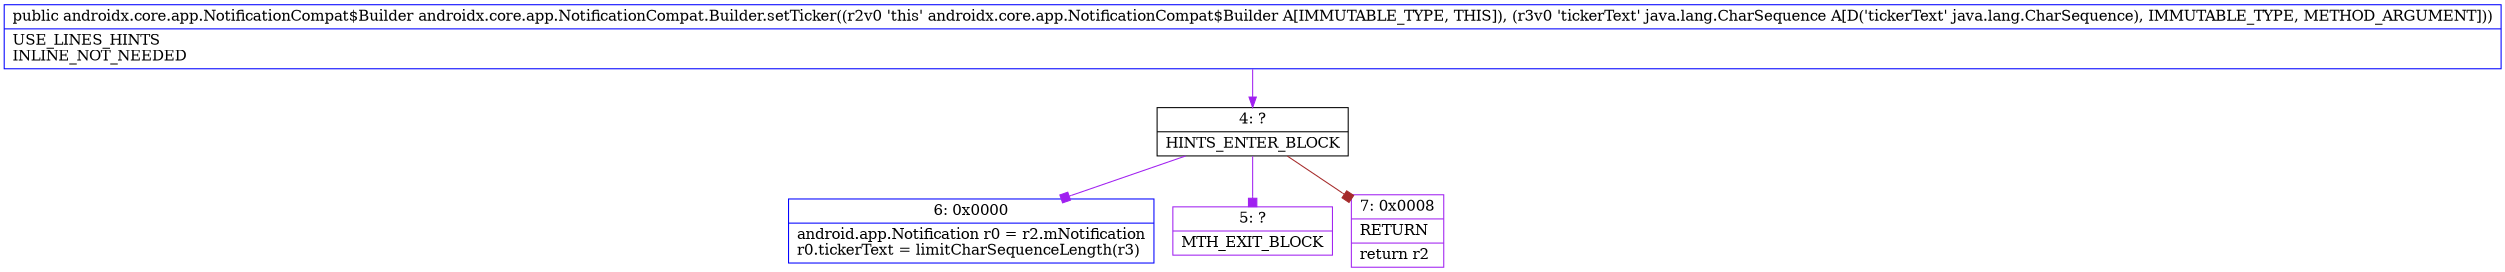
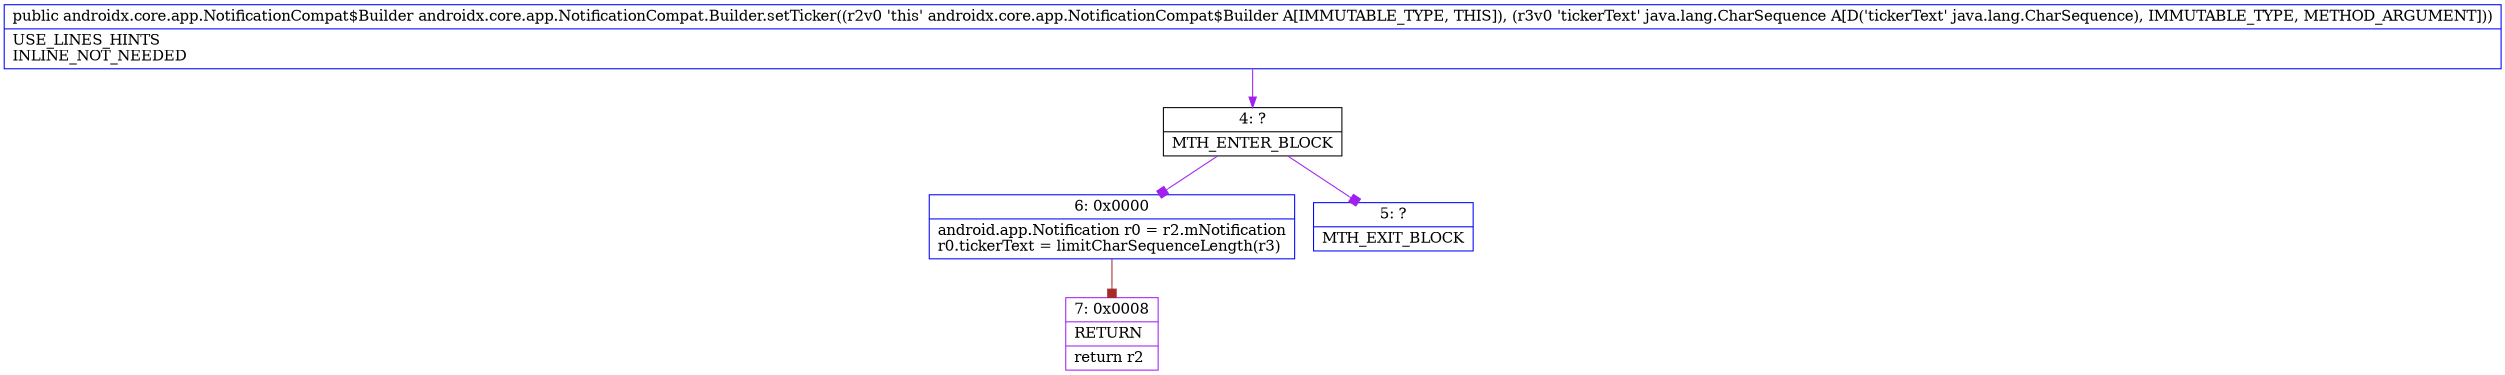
(1253, 143) -> (1253, 143)
(1315, 175) -> (1112, 273)
(1253, 231) -> (1393, 227)
